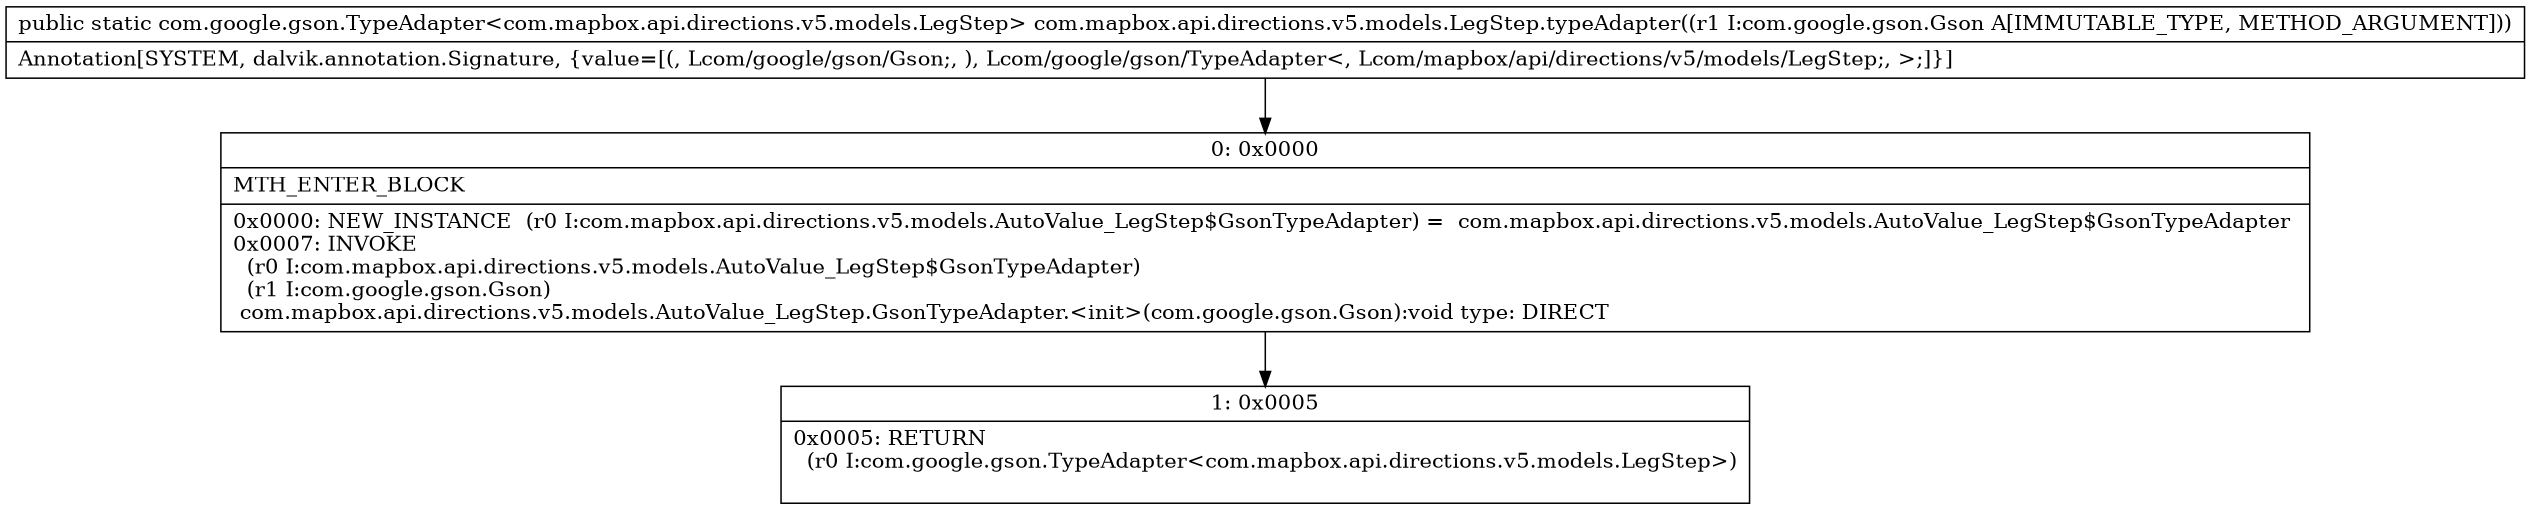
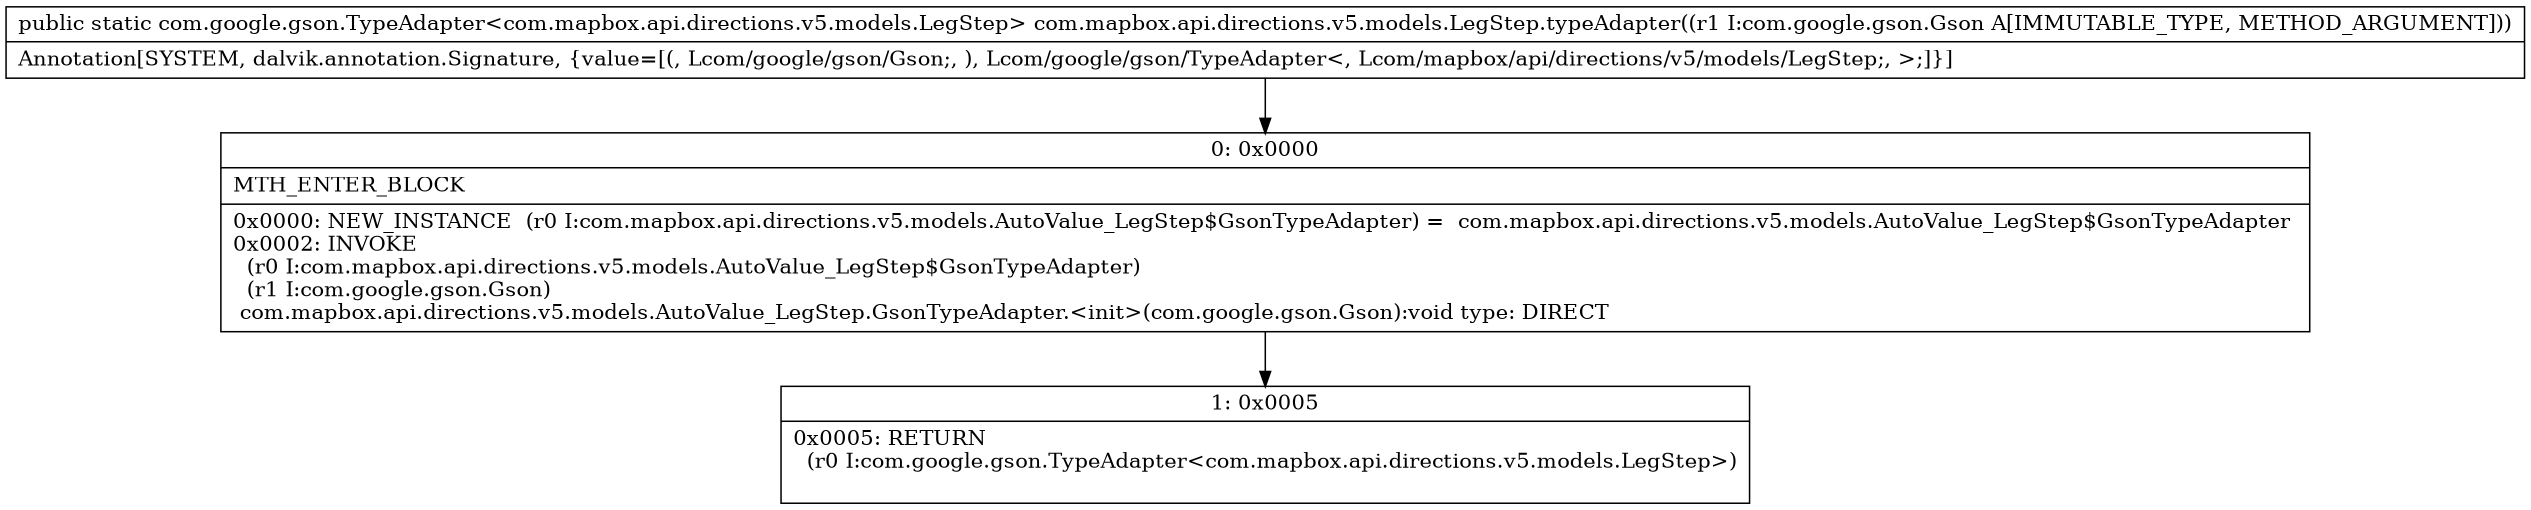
(332, 244) -> (332, 244)
